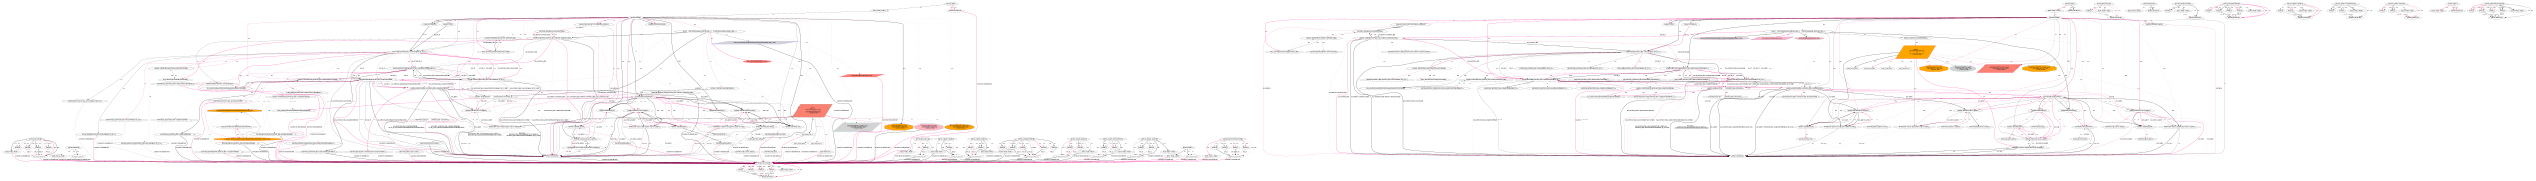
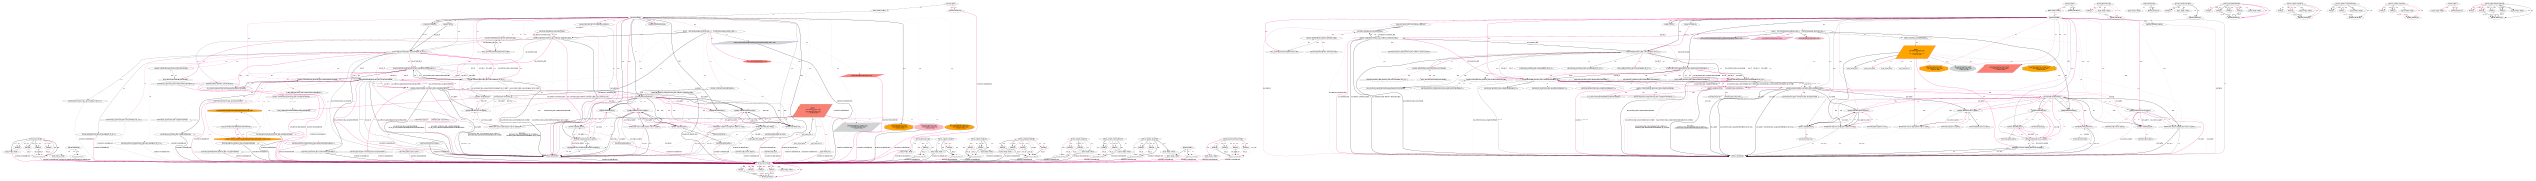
(1054, 148) -> none
